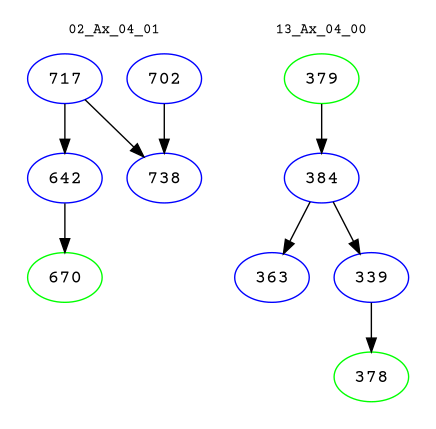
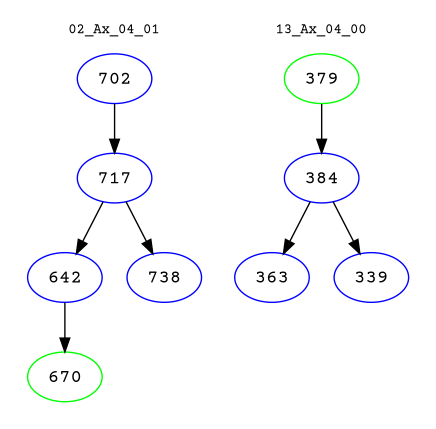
(164, 122) -> (115, 122)
(371, 377) -> none
